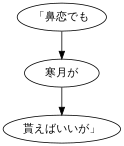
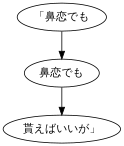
(62, 73) -> (62, 73)
